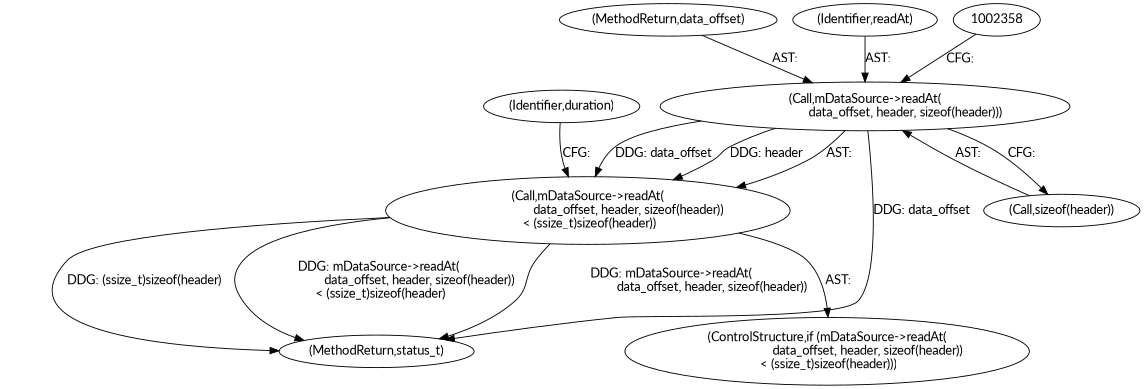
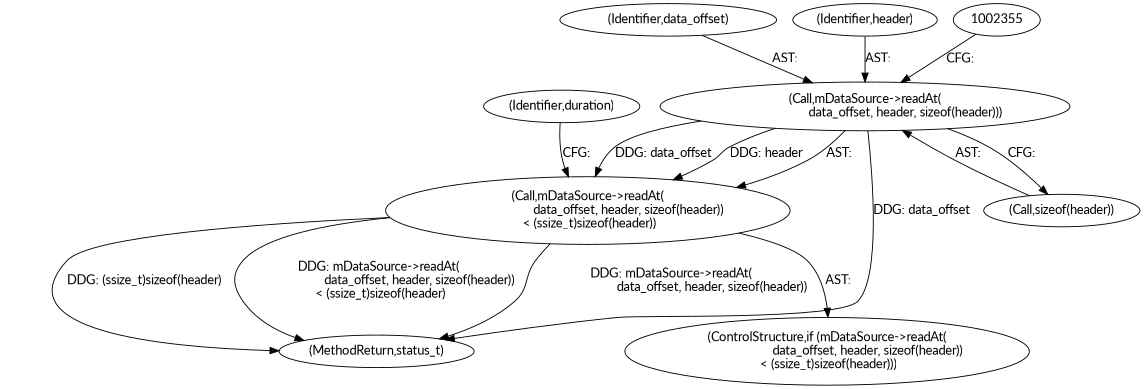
(668, 20) -> (668, 20)
(865, 20) -> (865, 20)
(997, 20) -> (997, 20)
